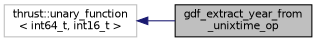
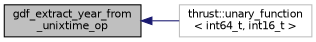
(162, 21) -> (166, 21)
